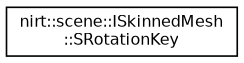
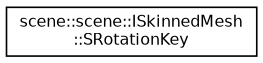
(122, 32) -> (132, 32)
